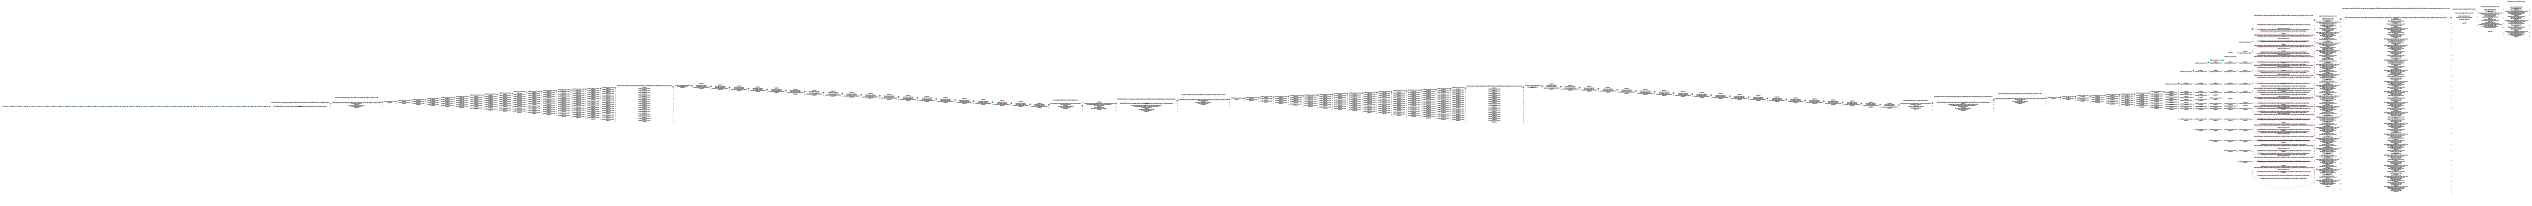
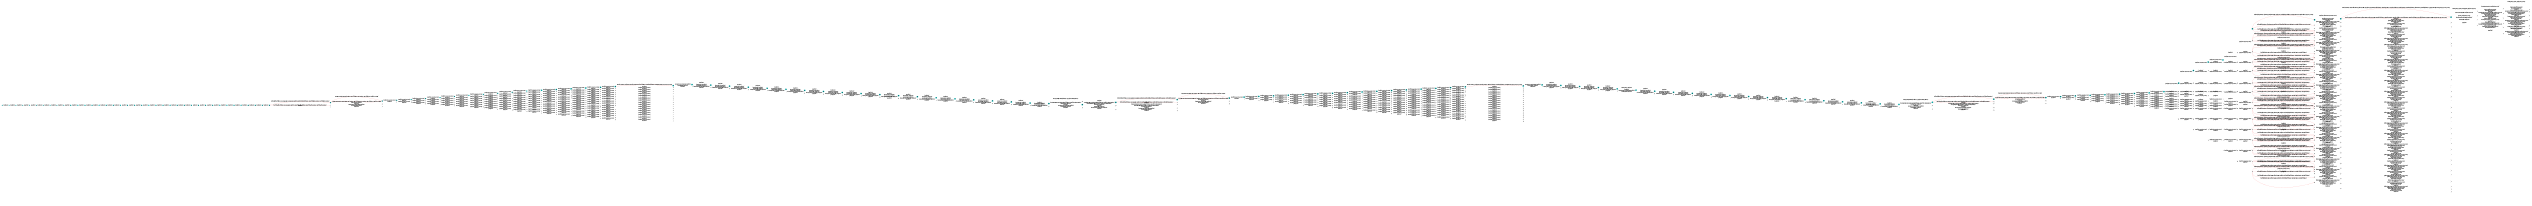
(1626, 95) -> none
